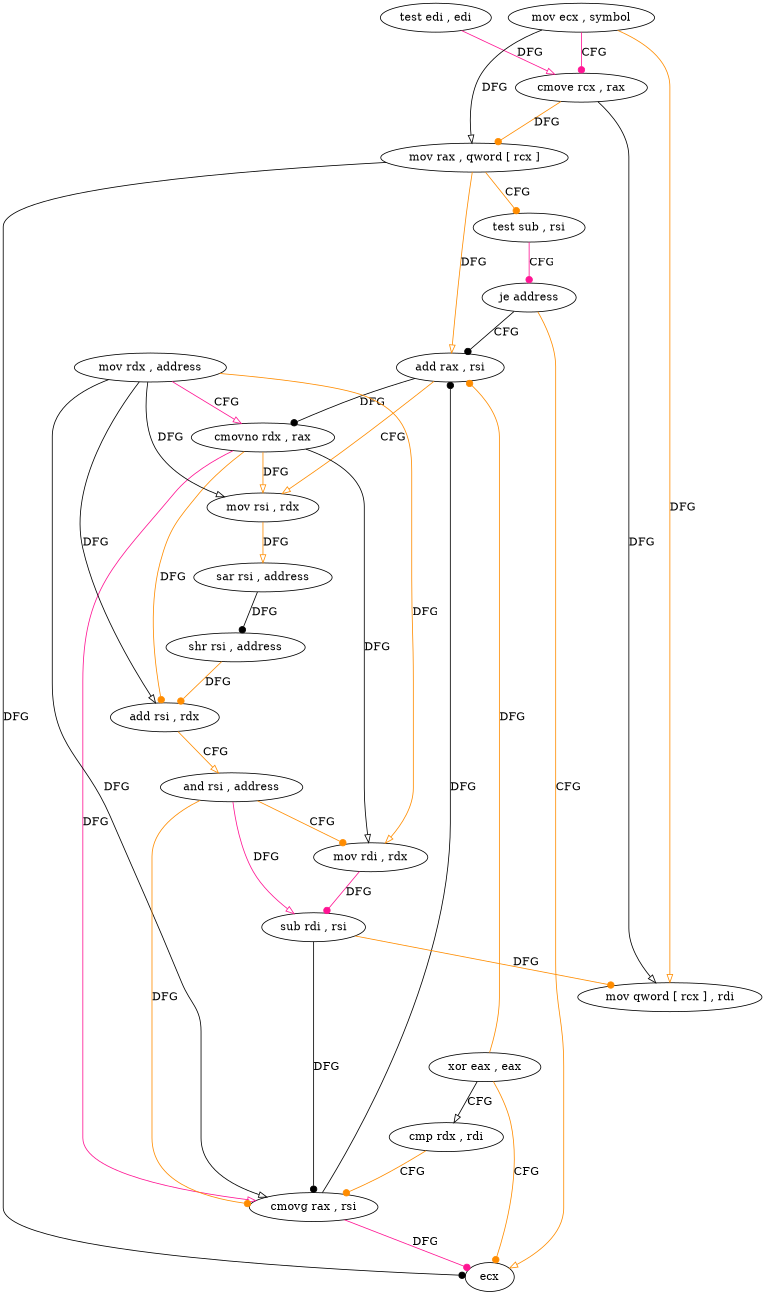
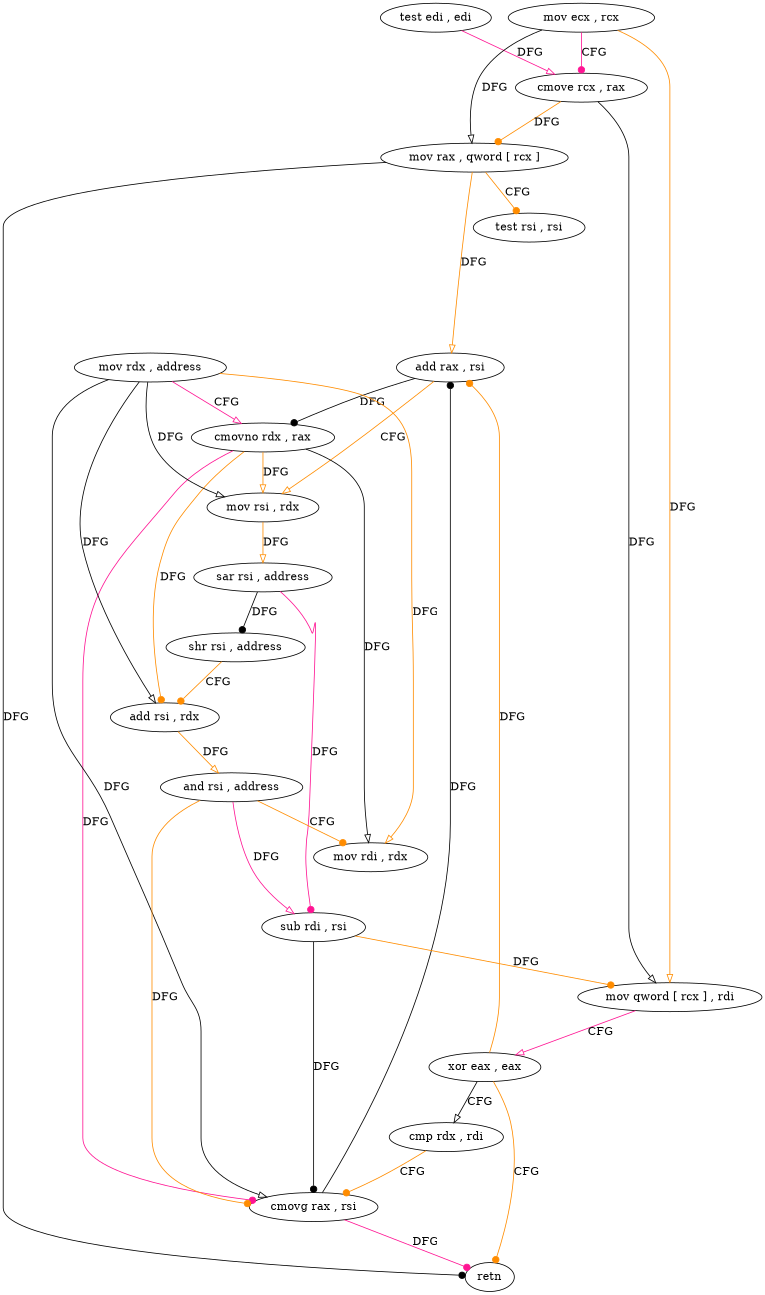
(581, 18) -> (581, 18)
(529, 228) -> (529, 228)
(529, 298) -> none
(218, 682) -> (218, 682)
(216, 752) -> (216, 752)
(83, 858) -> (83, 858)
(344, 890) -> (312, 733)
none -> (579, 1031)
(490, 1277) -> (490, 1277)
